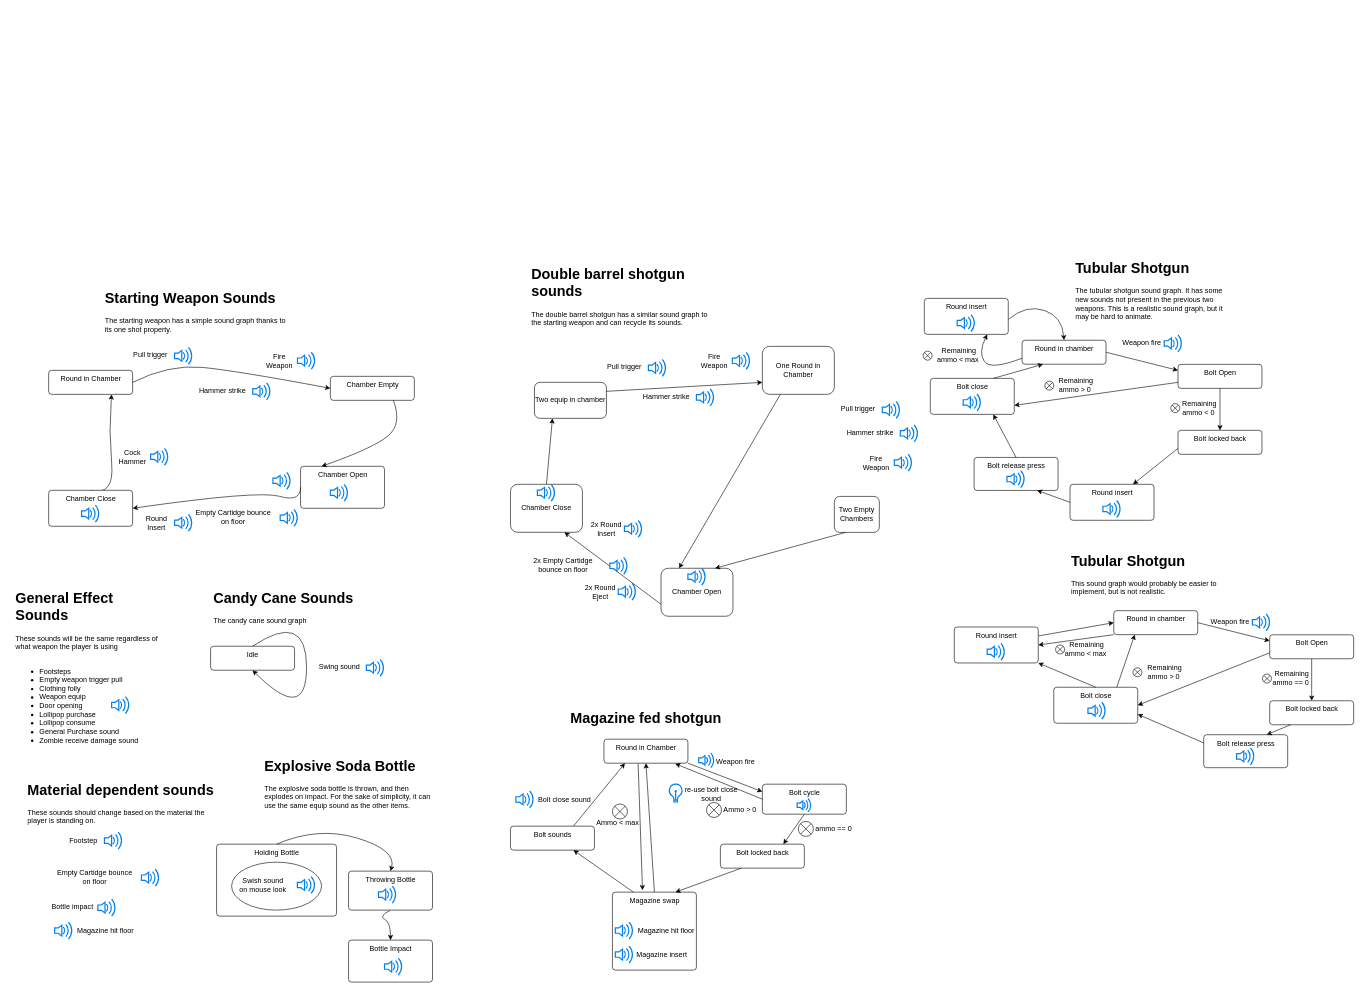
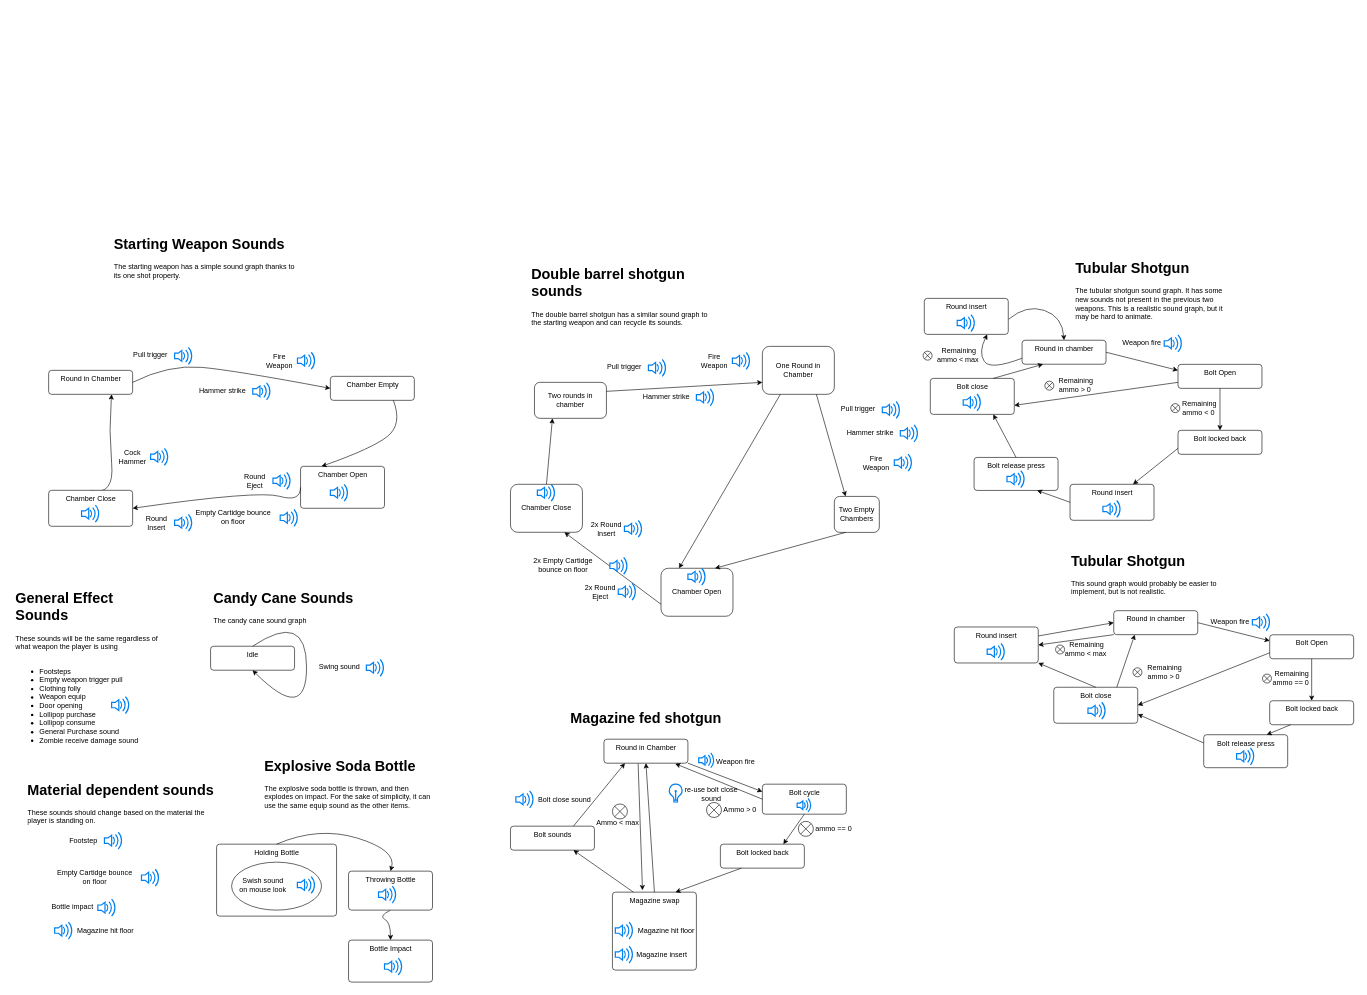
(198, 314) -> (207, 260)
(570, 401) -> (570, 401)
none -> (831, 445)
none -> (255, 482)
